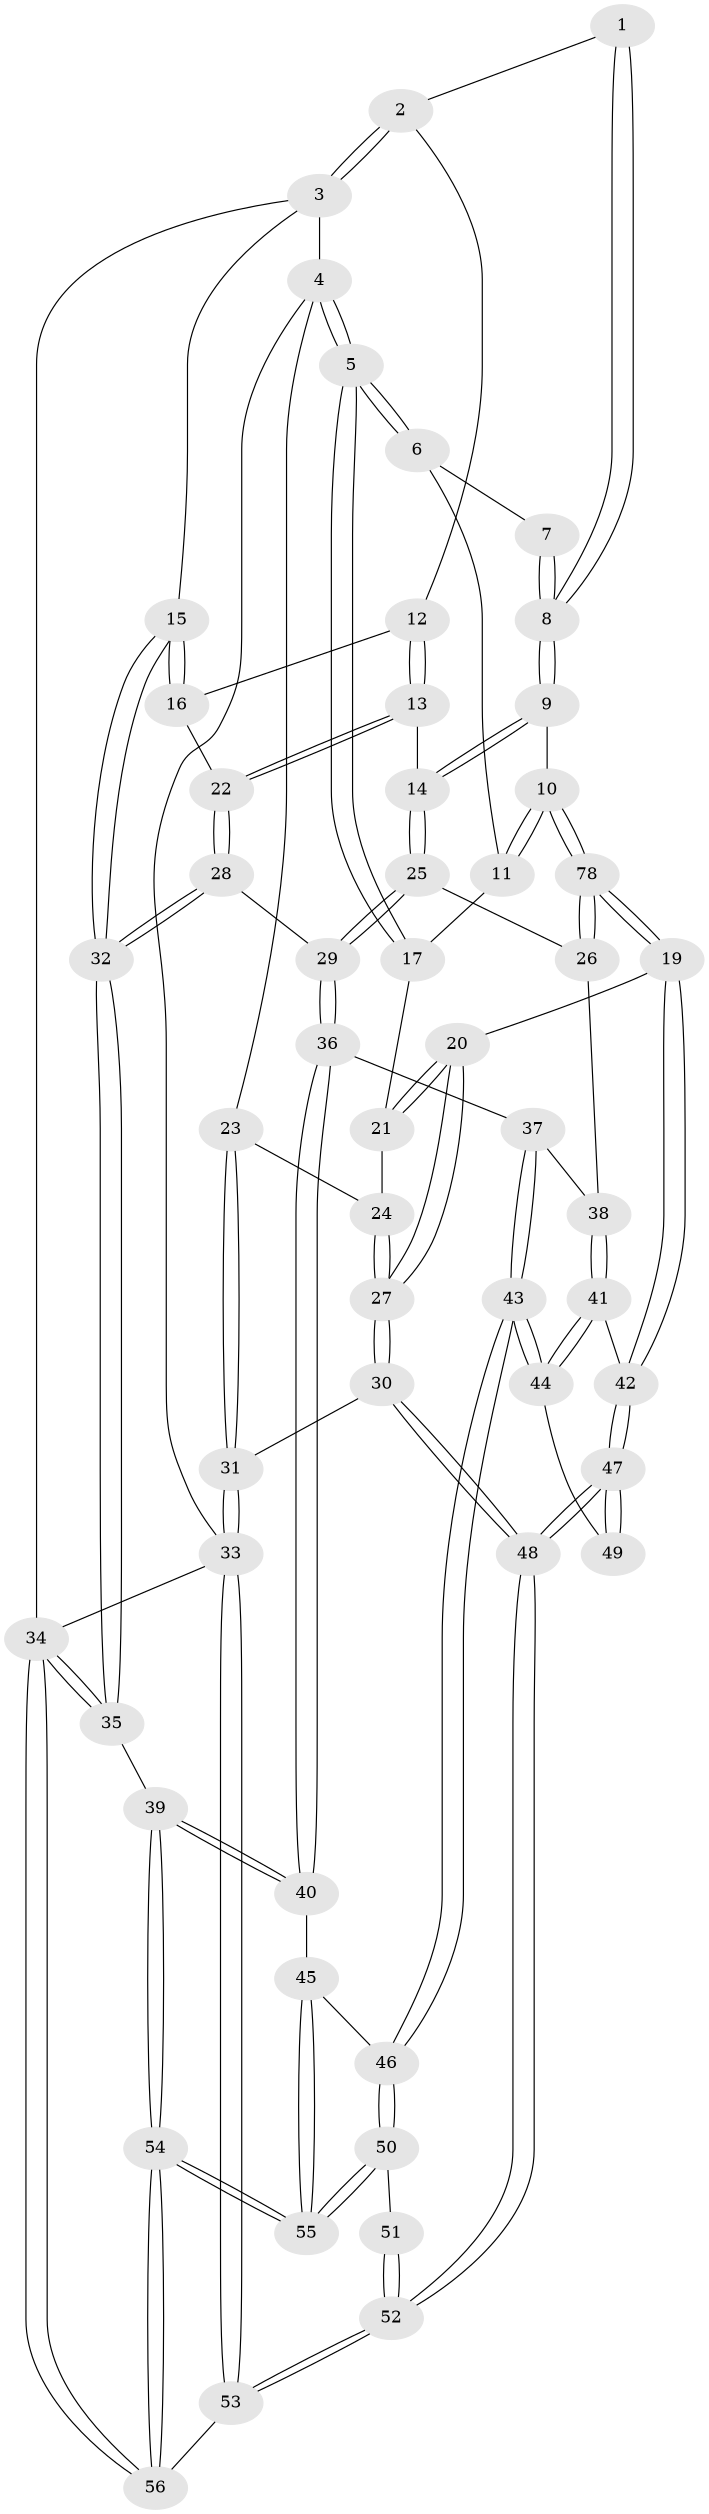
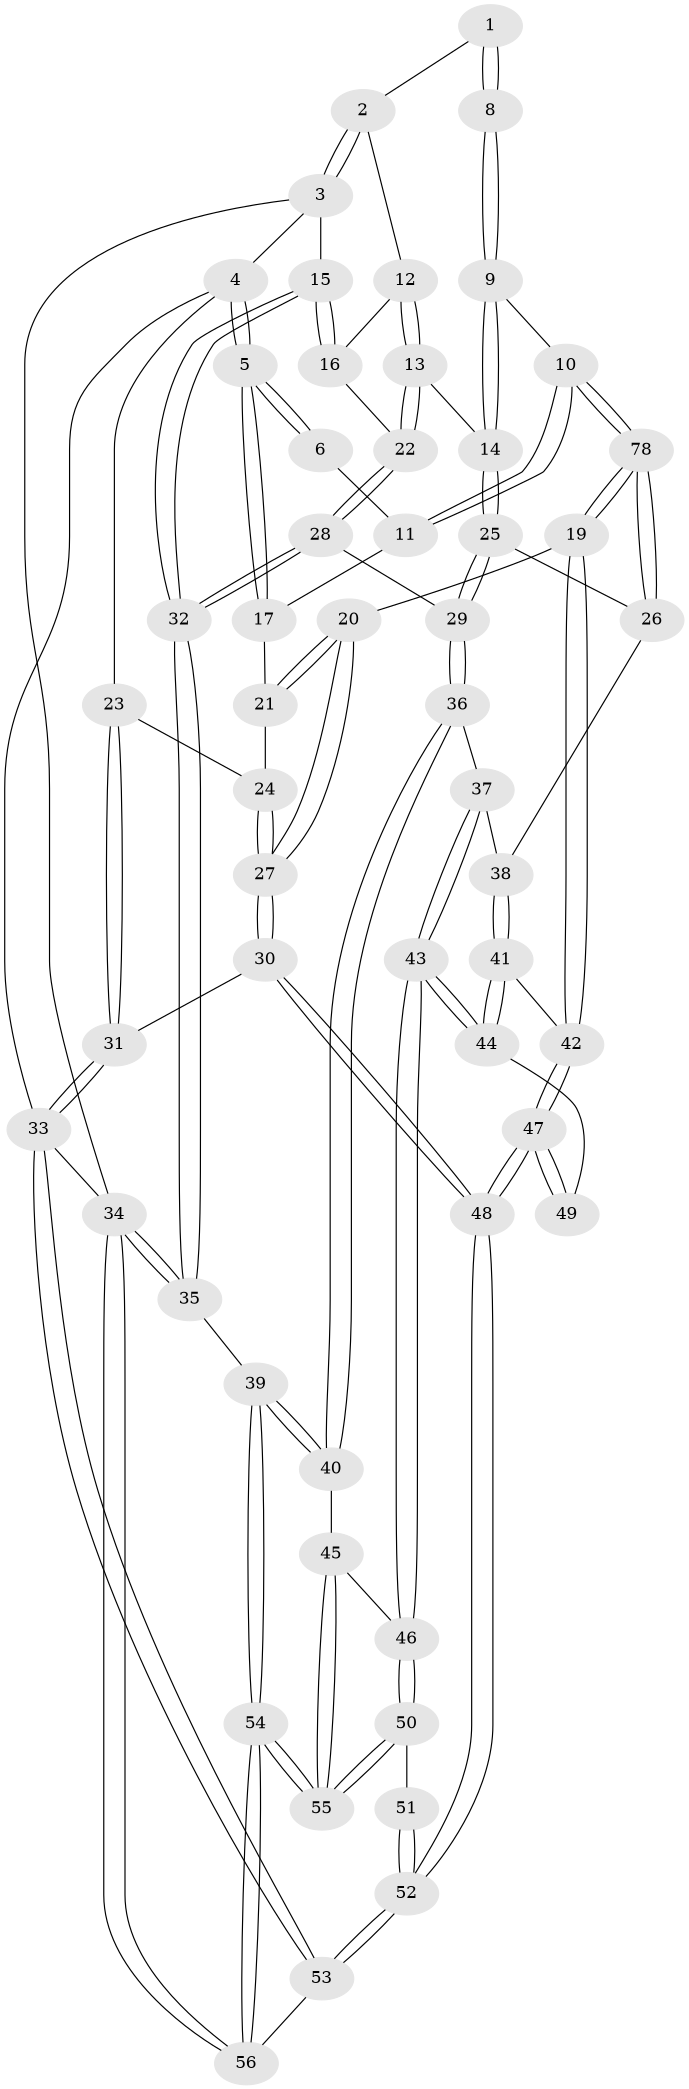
(547, 535) -> none
